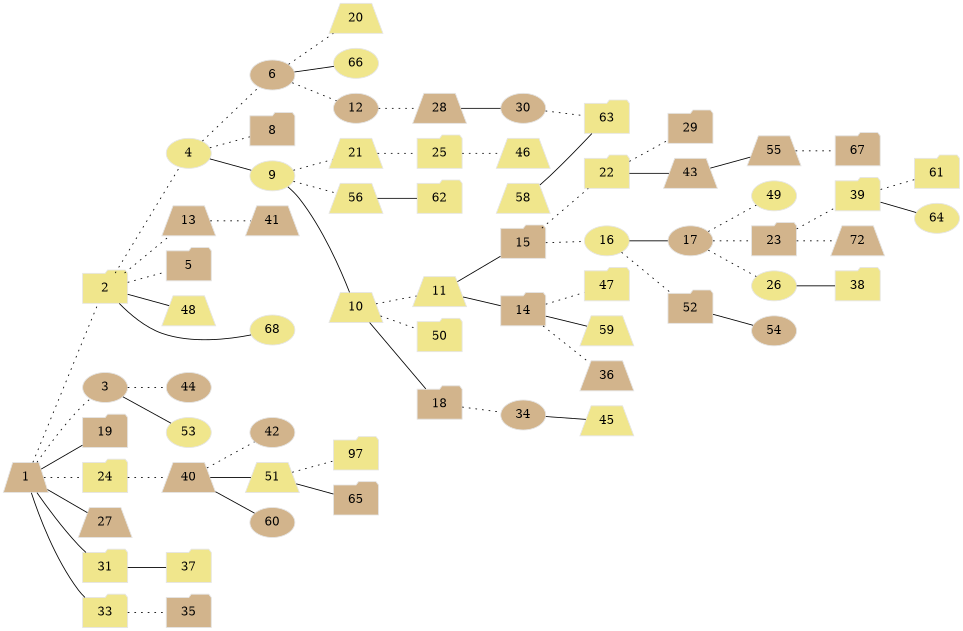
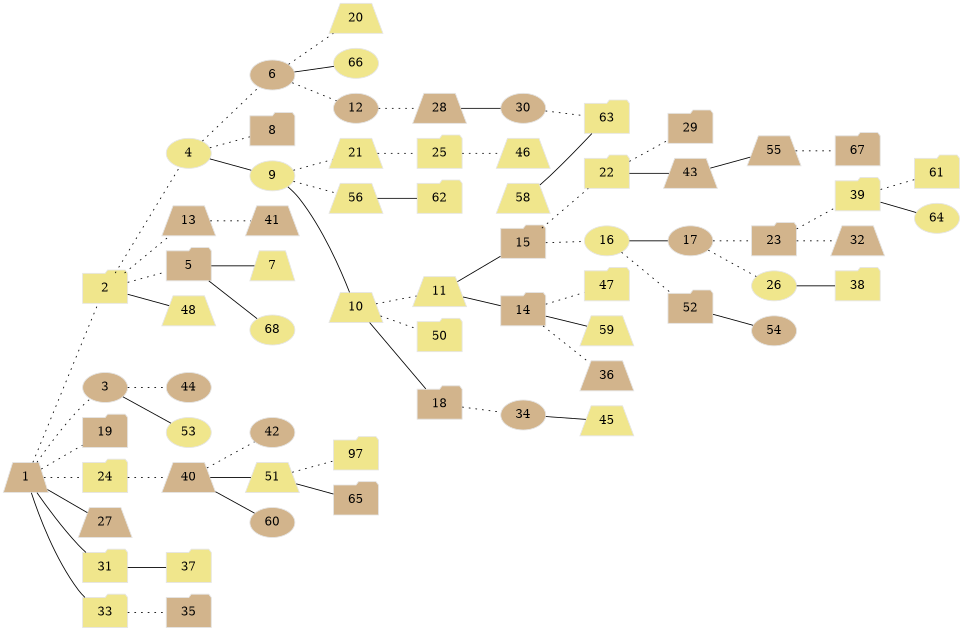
(774, 196) -> none
(858, 241) -> (858, 241)
none -> (272, 266)
(180, 338) -> (233, 300)
(62, 457) -> (62, 457)
